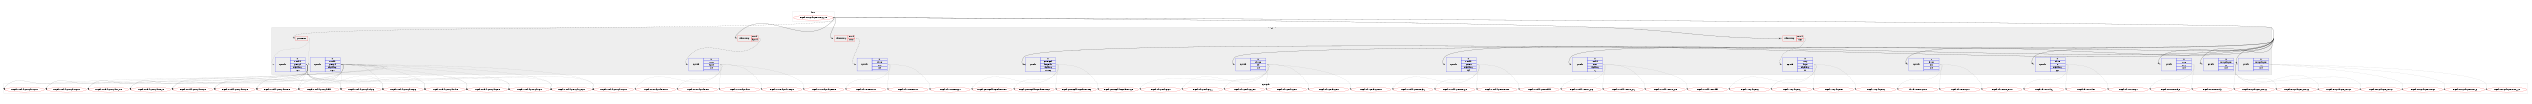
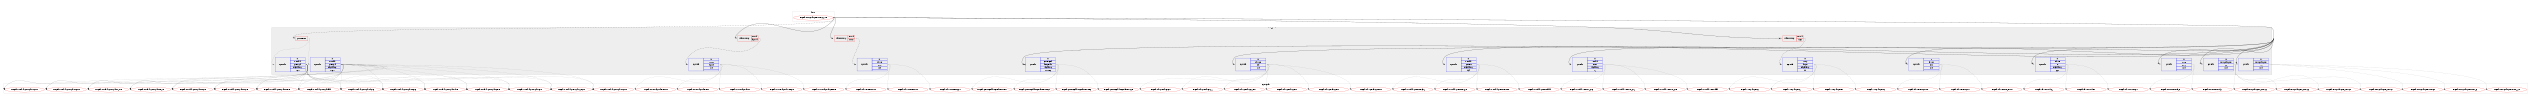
(1918, 90) -> (1918, 90)
